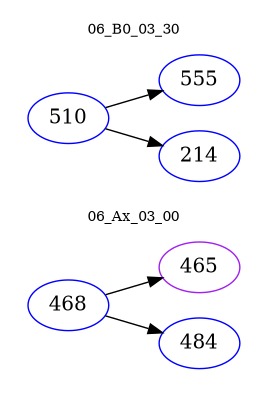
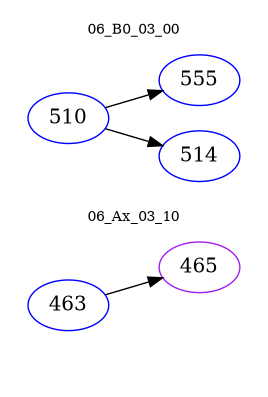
(134, 30) -> (134, 30)
(199, 156) -> (199, 156)
(134, 217) -> (134, 217)
(68, 305) -> (68, 305)
(199, 343) -> none
